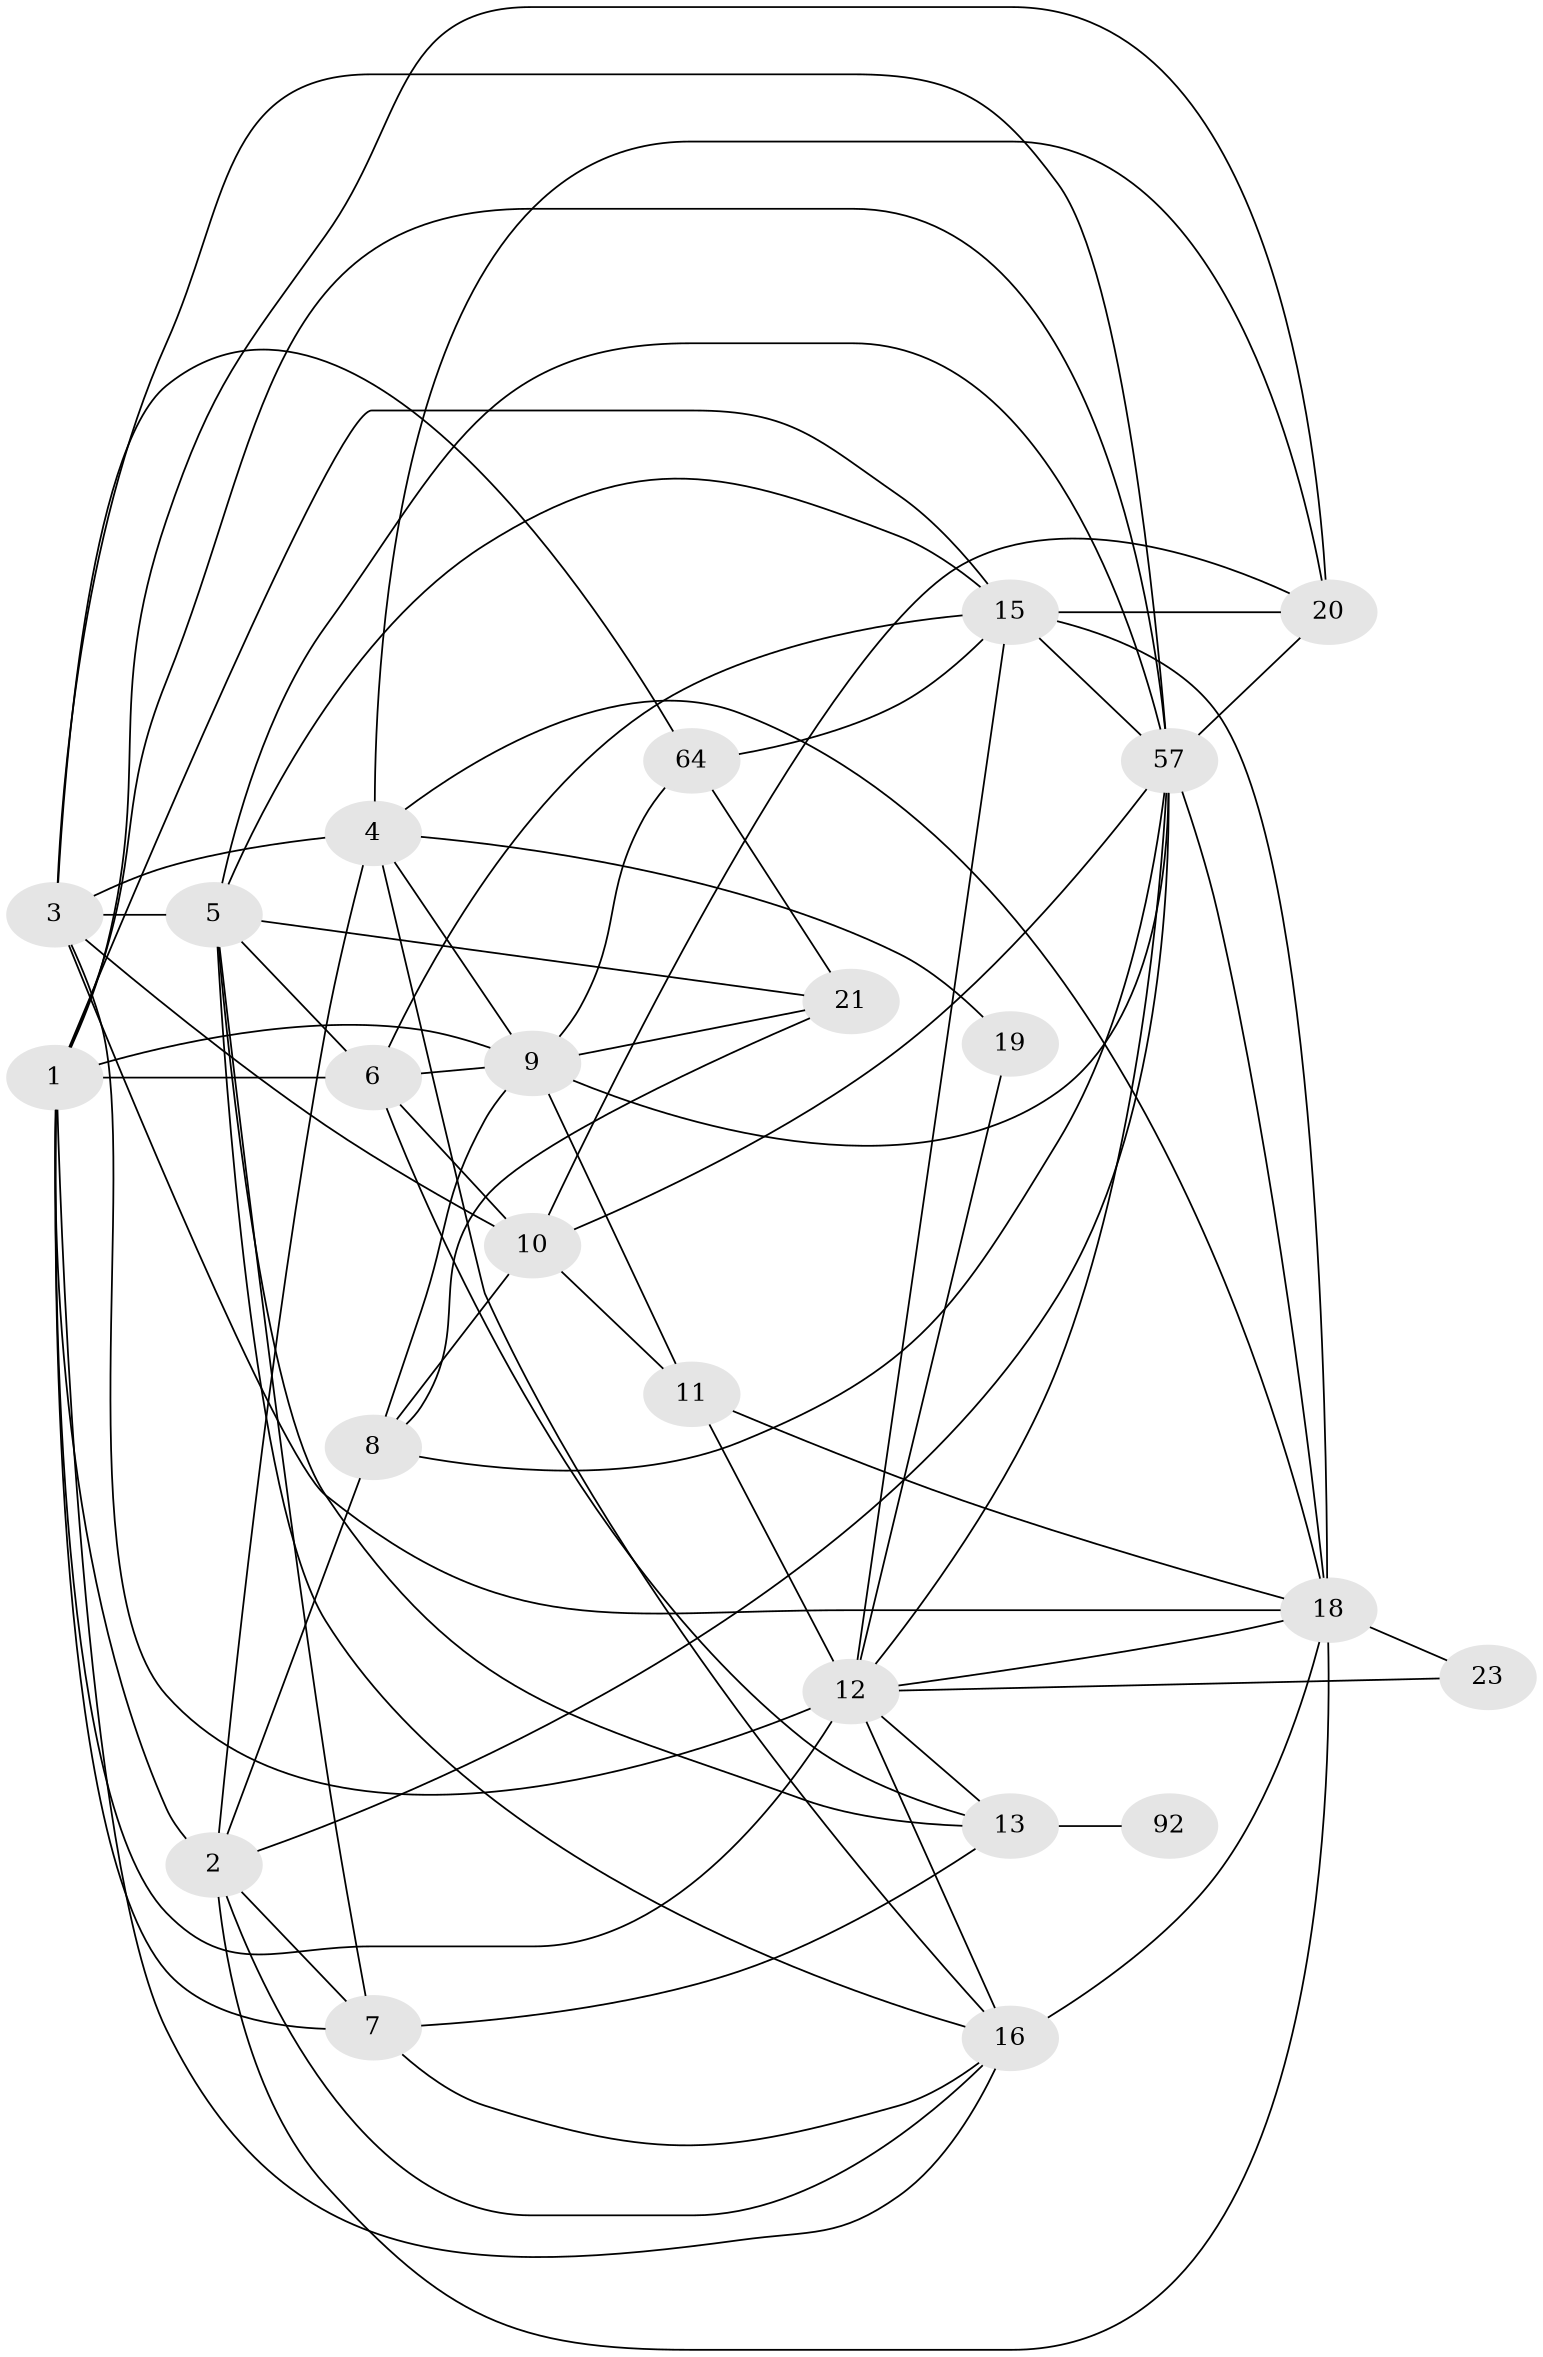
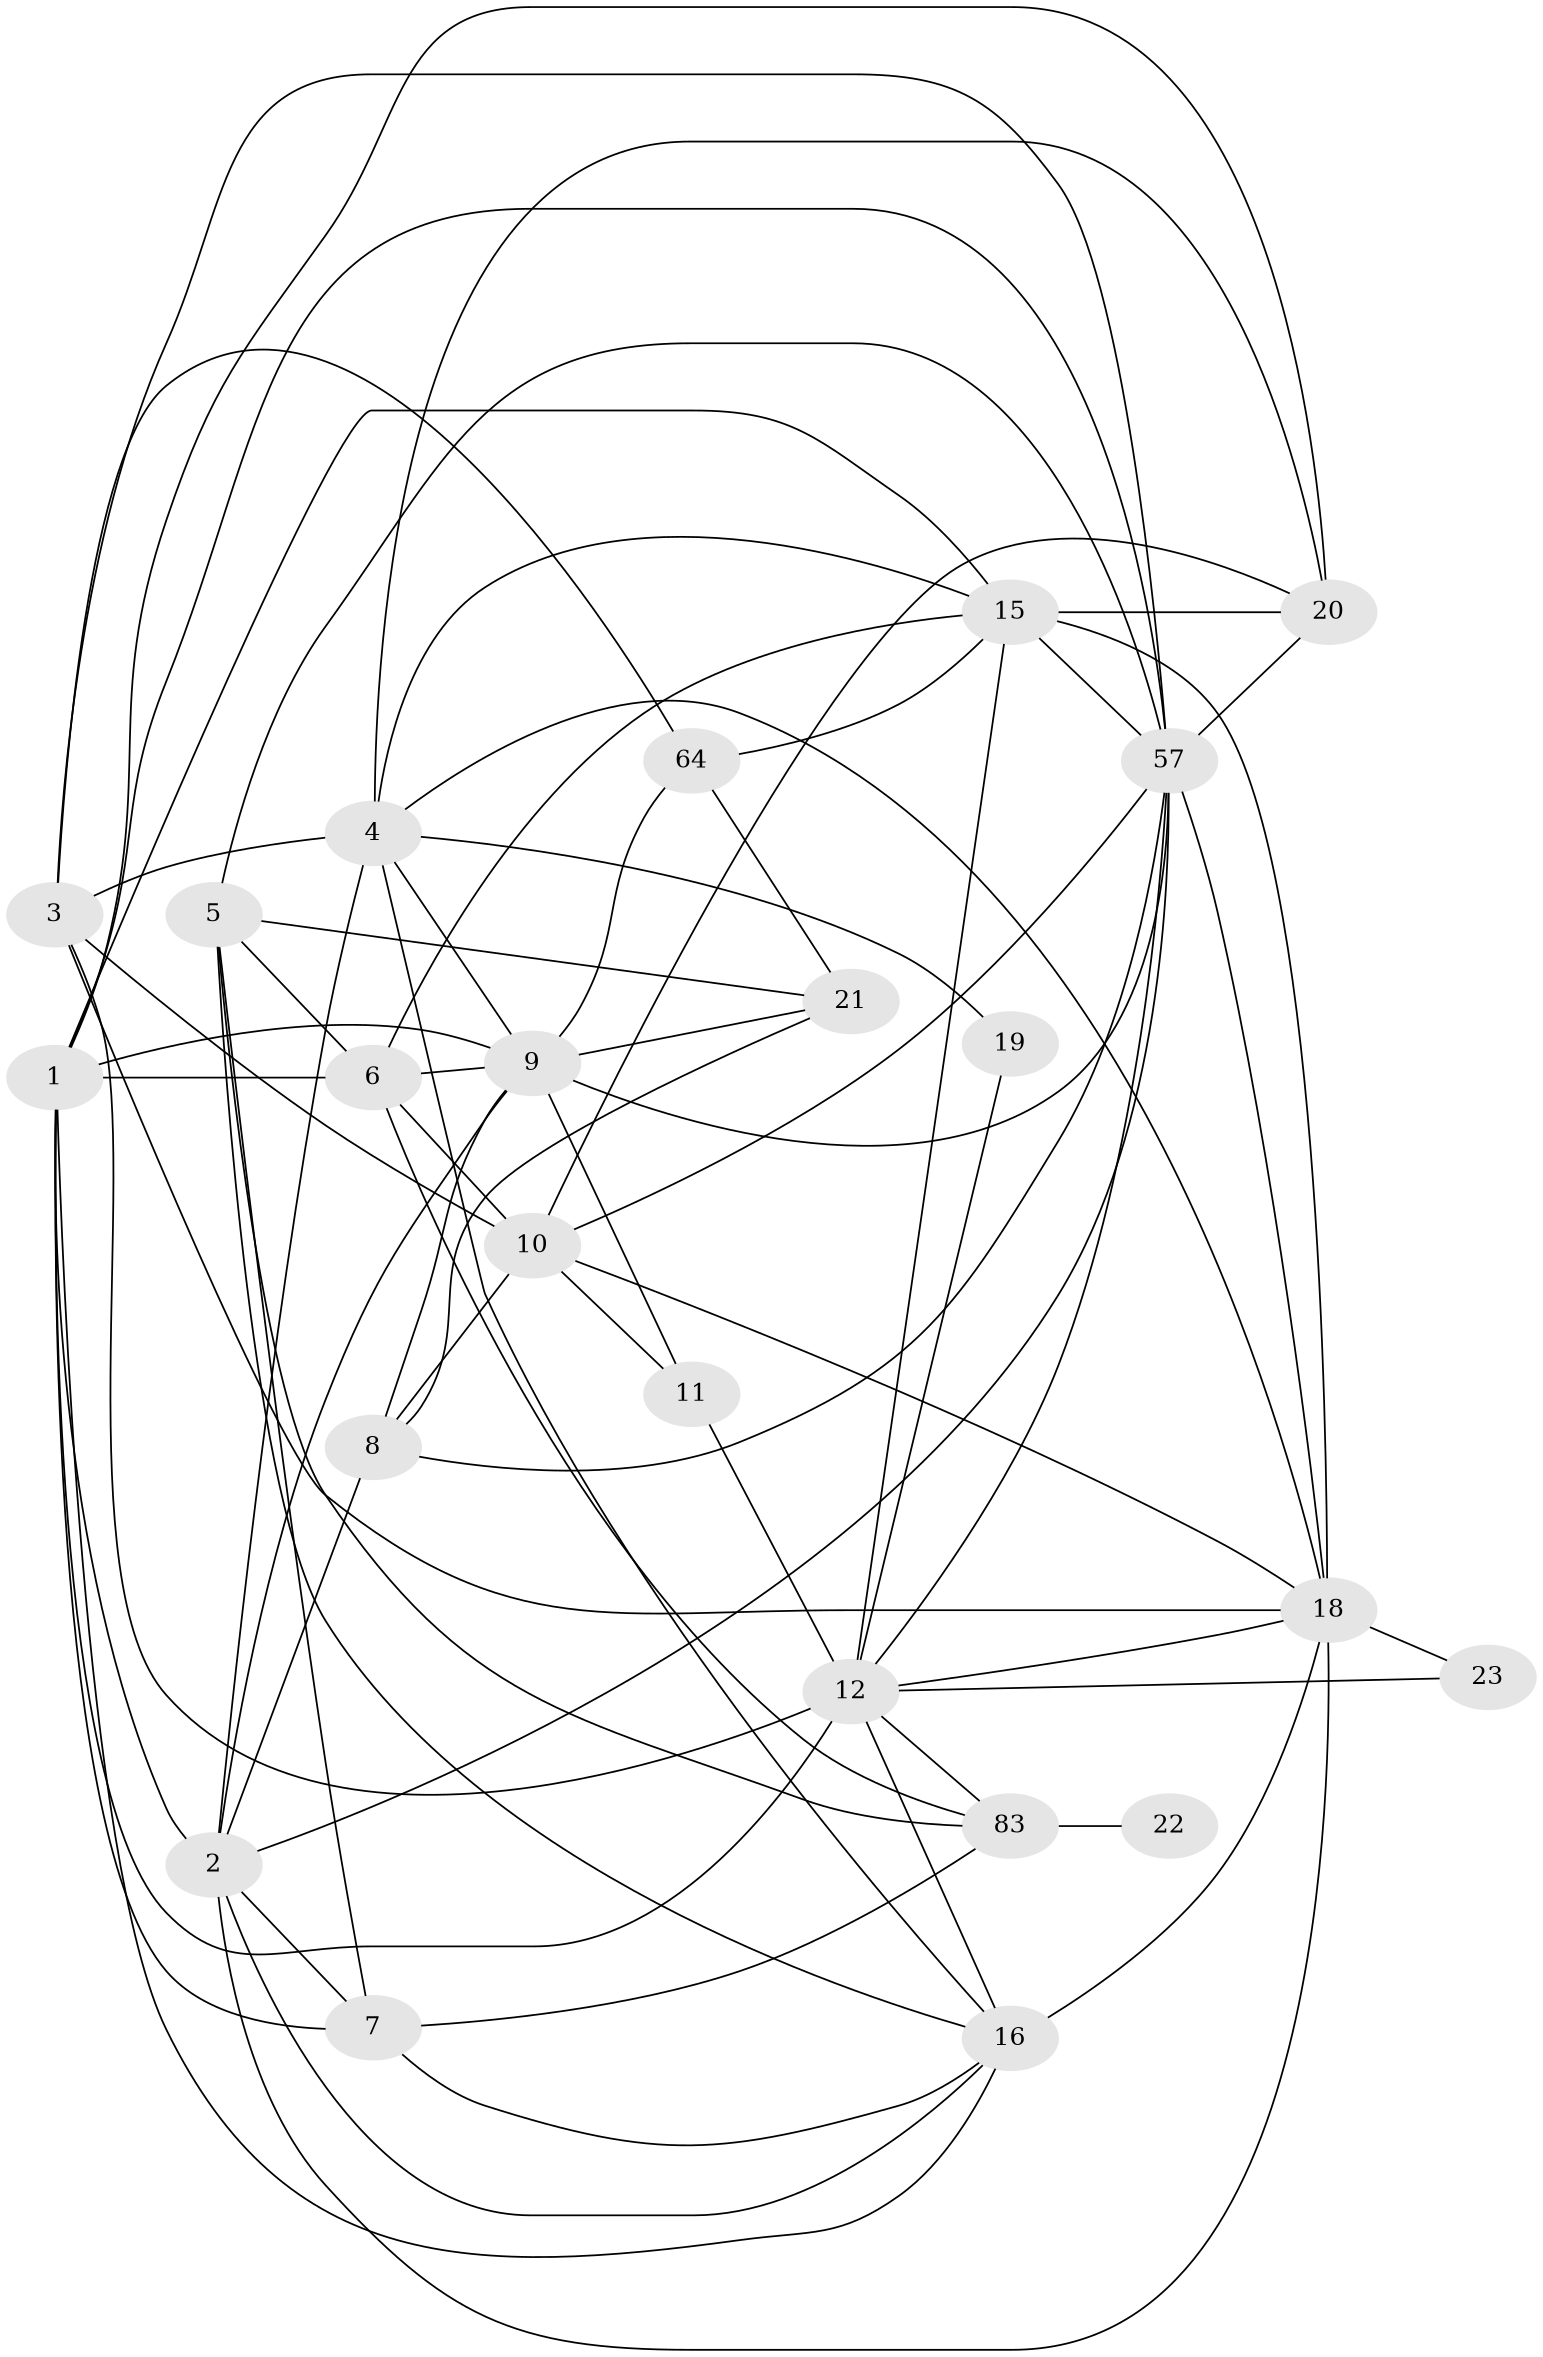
(508, 532) -> (604, 544)
(138, 915) -> none
none -> (318, 1422)
(1005, 1515) -> (942, 1410)
(1010, 1826) -> (1010, 1826)
(1170, 1826) -> (1170, 1826)
